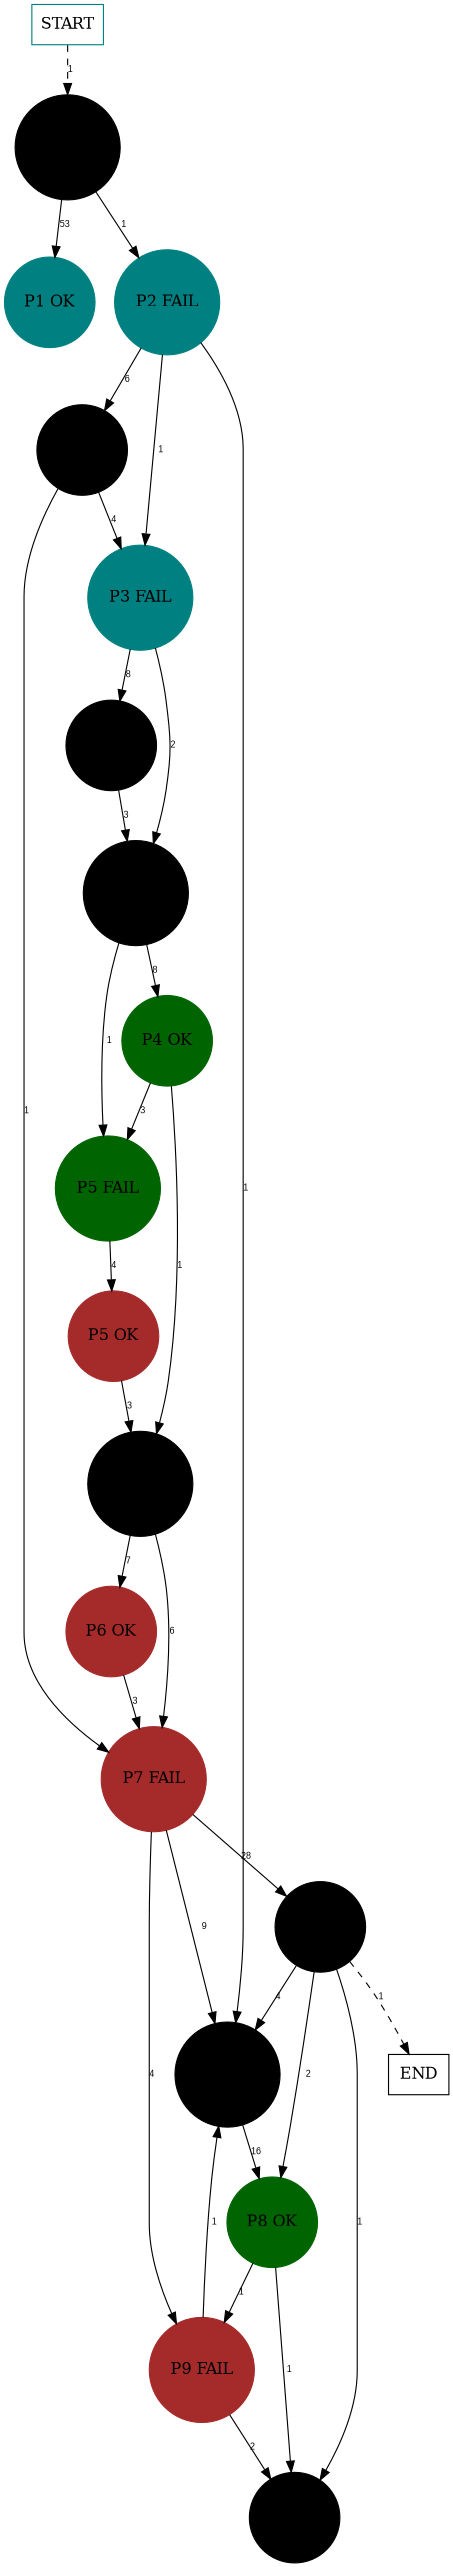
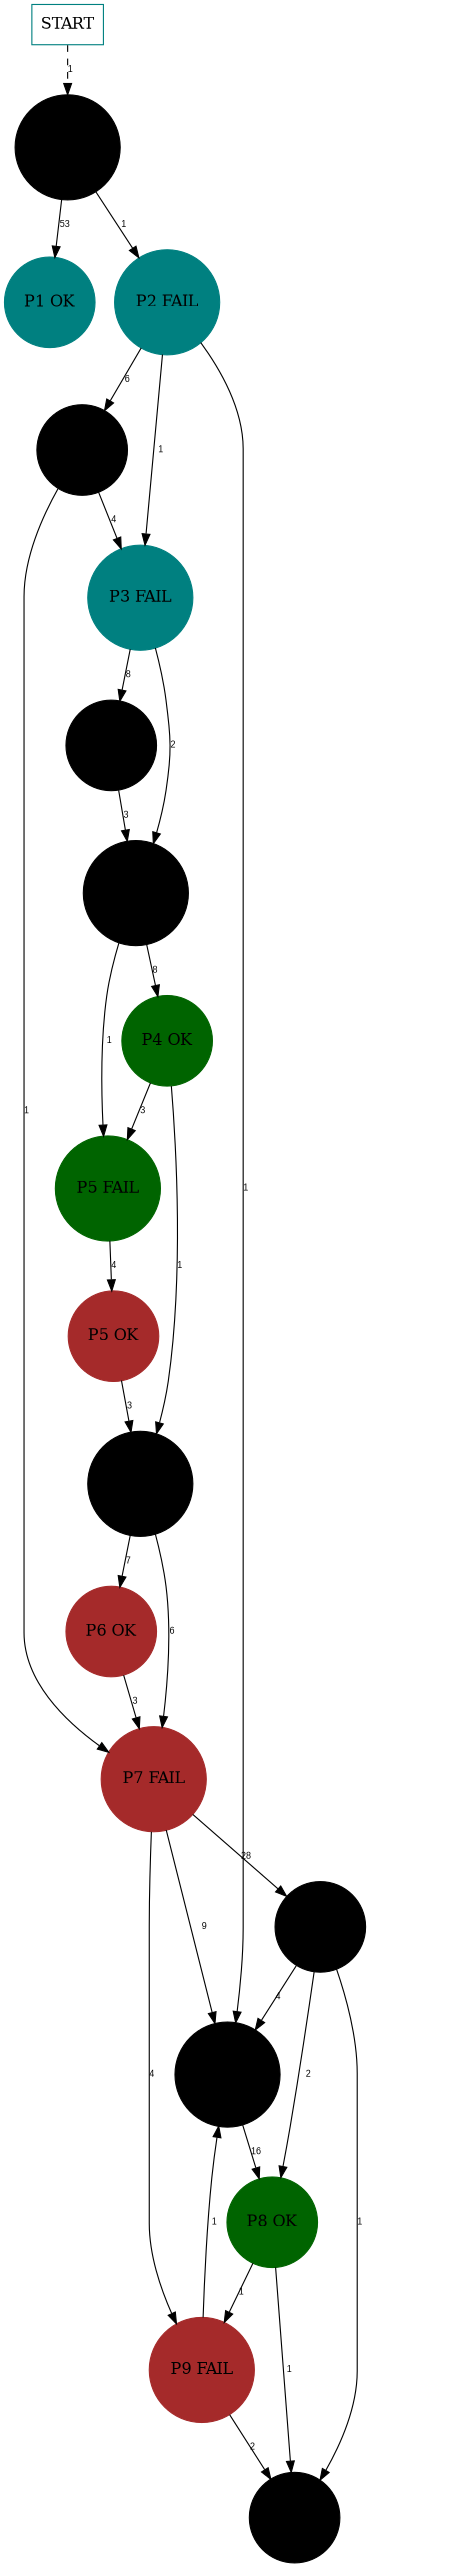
(419, 2075) -> none
